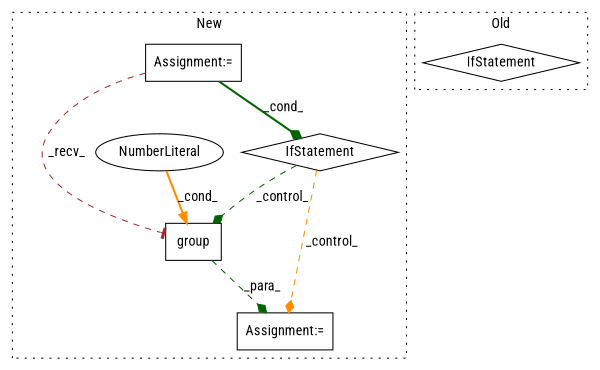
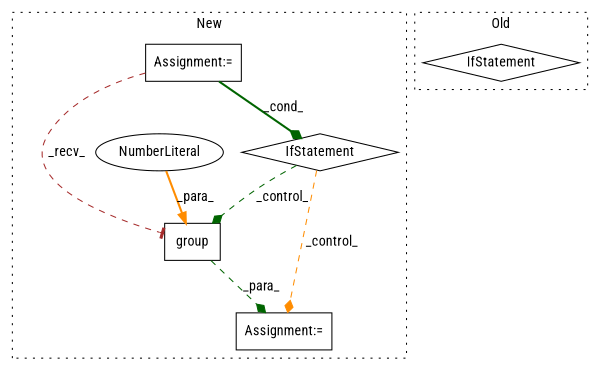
(199, 197) -> (196, 197)
